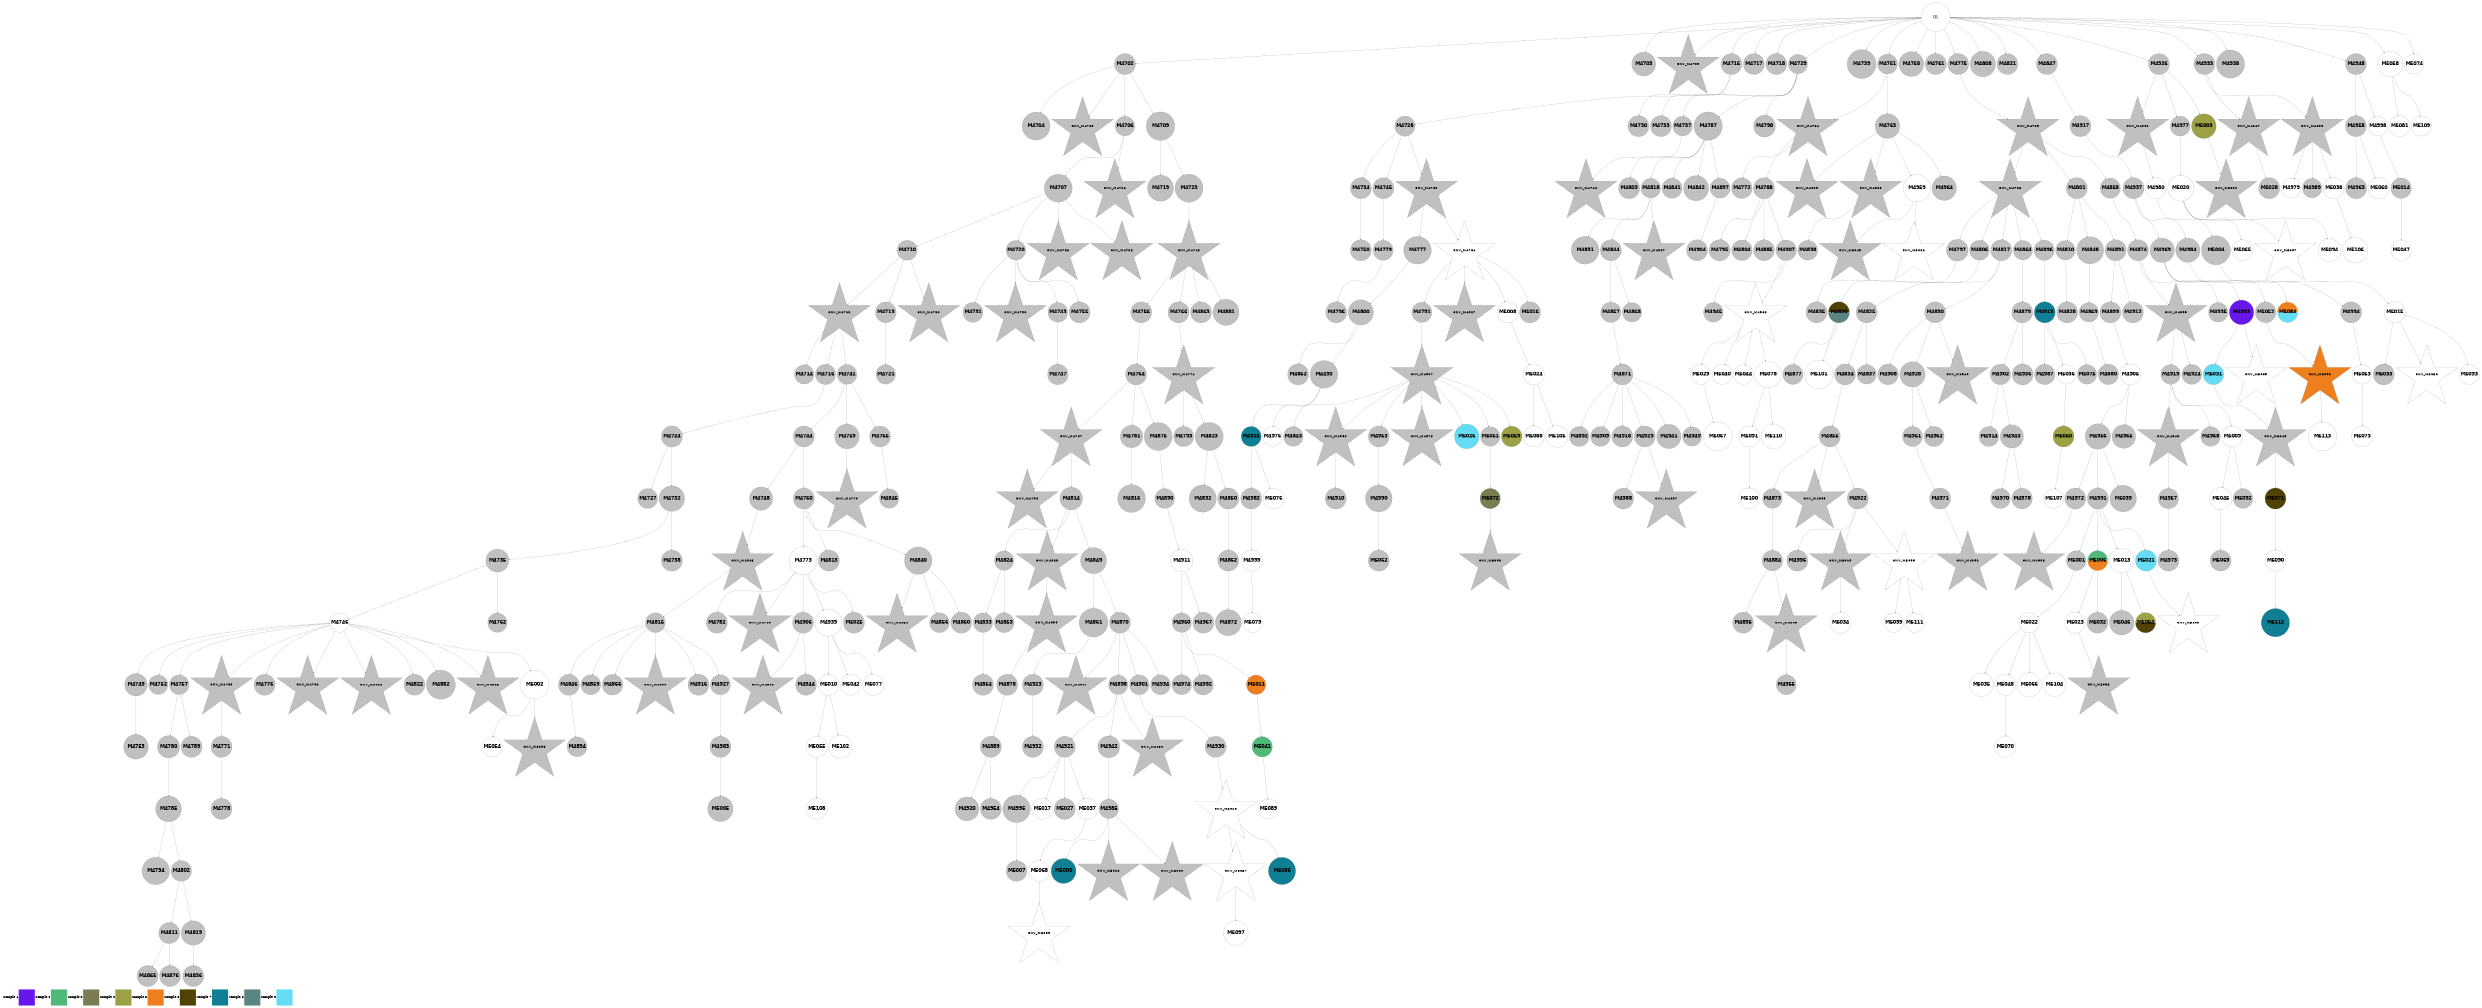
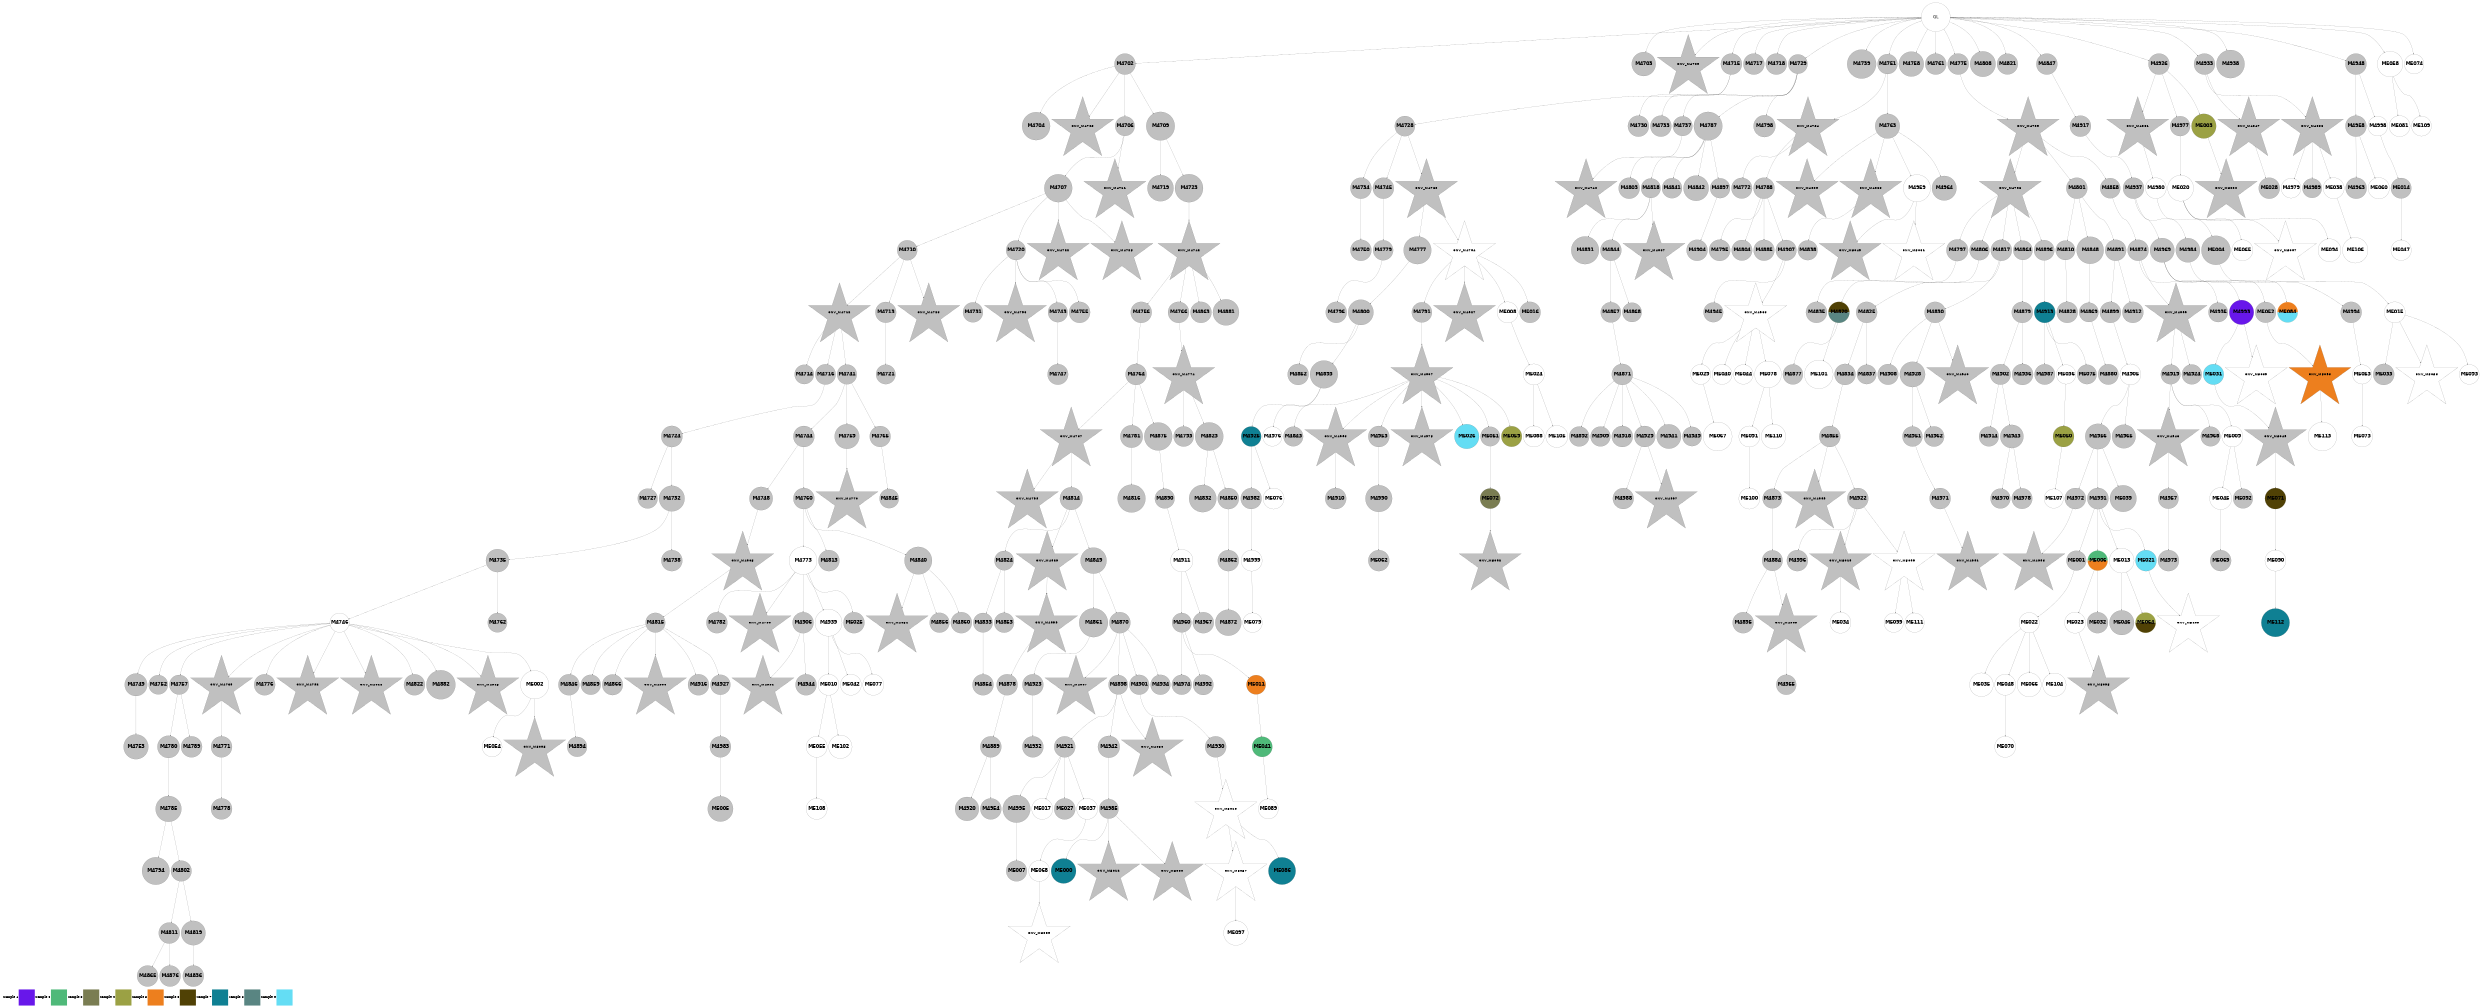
(1324, 374) -> (1324, 374)
